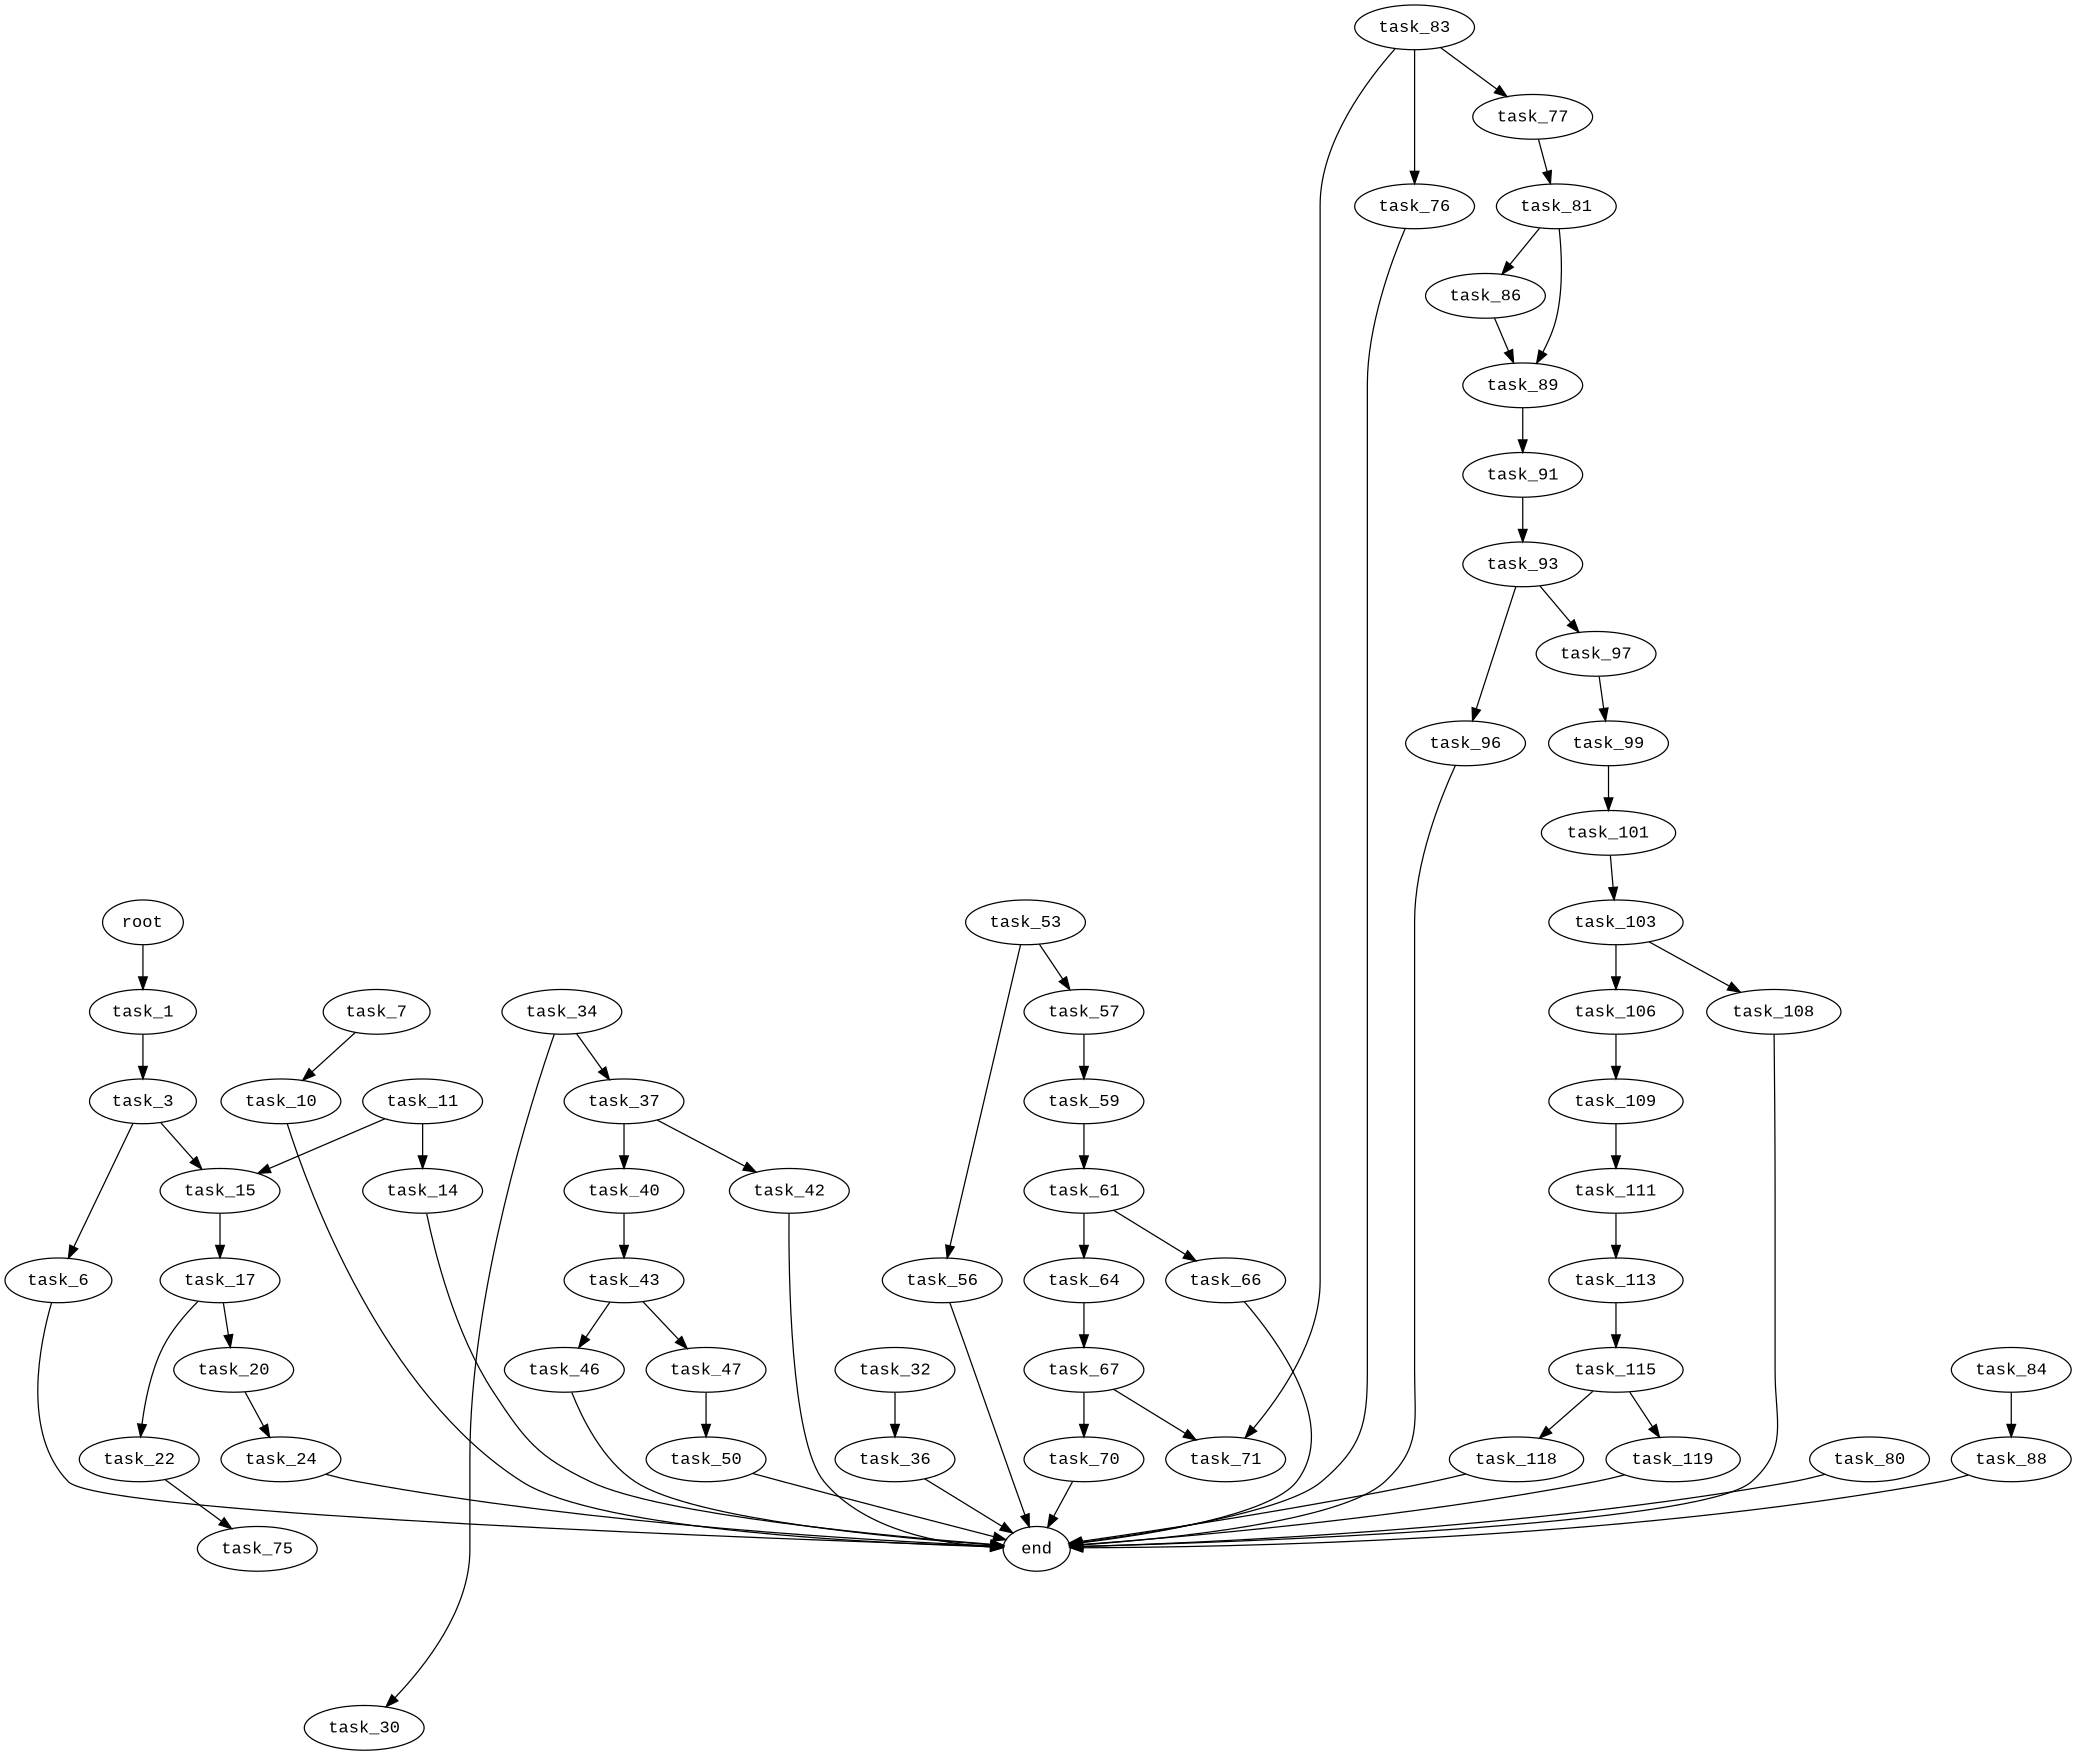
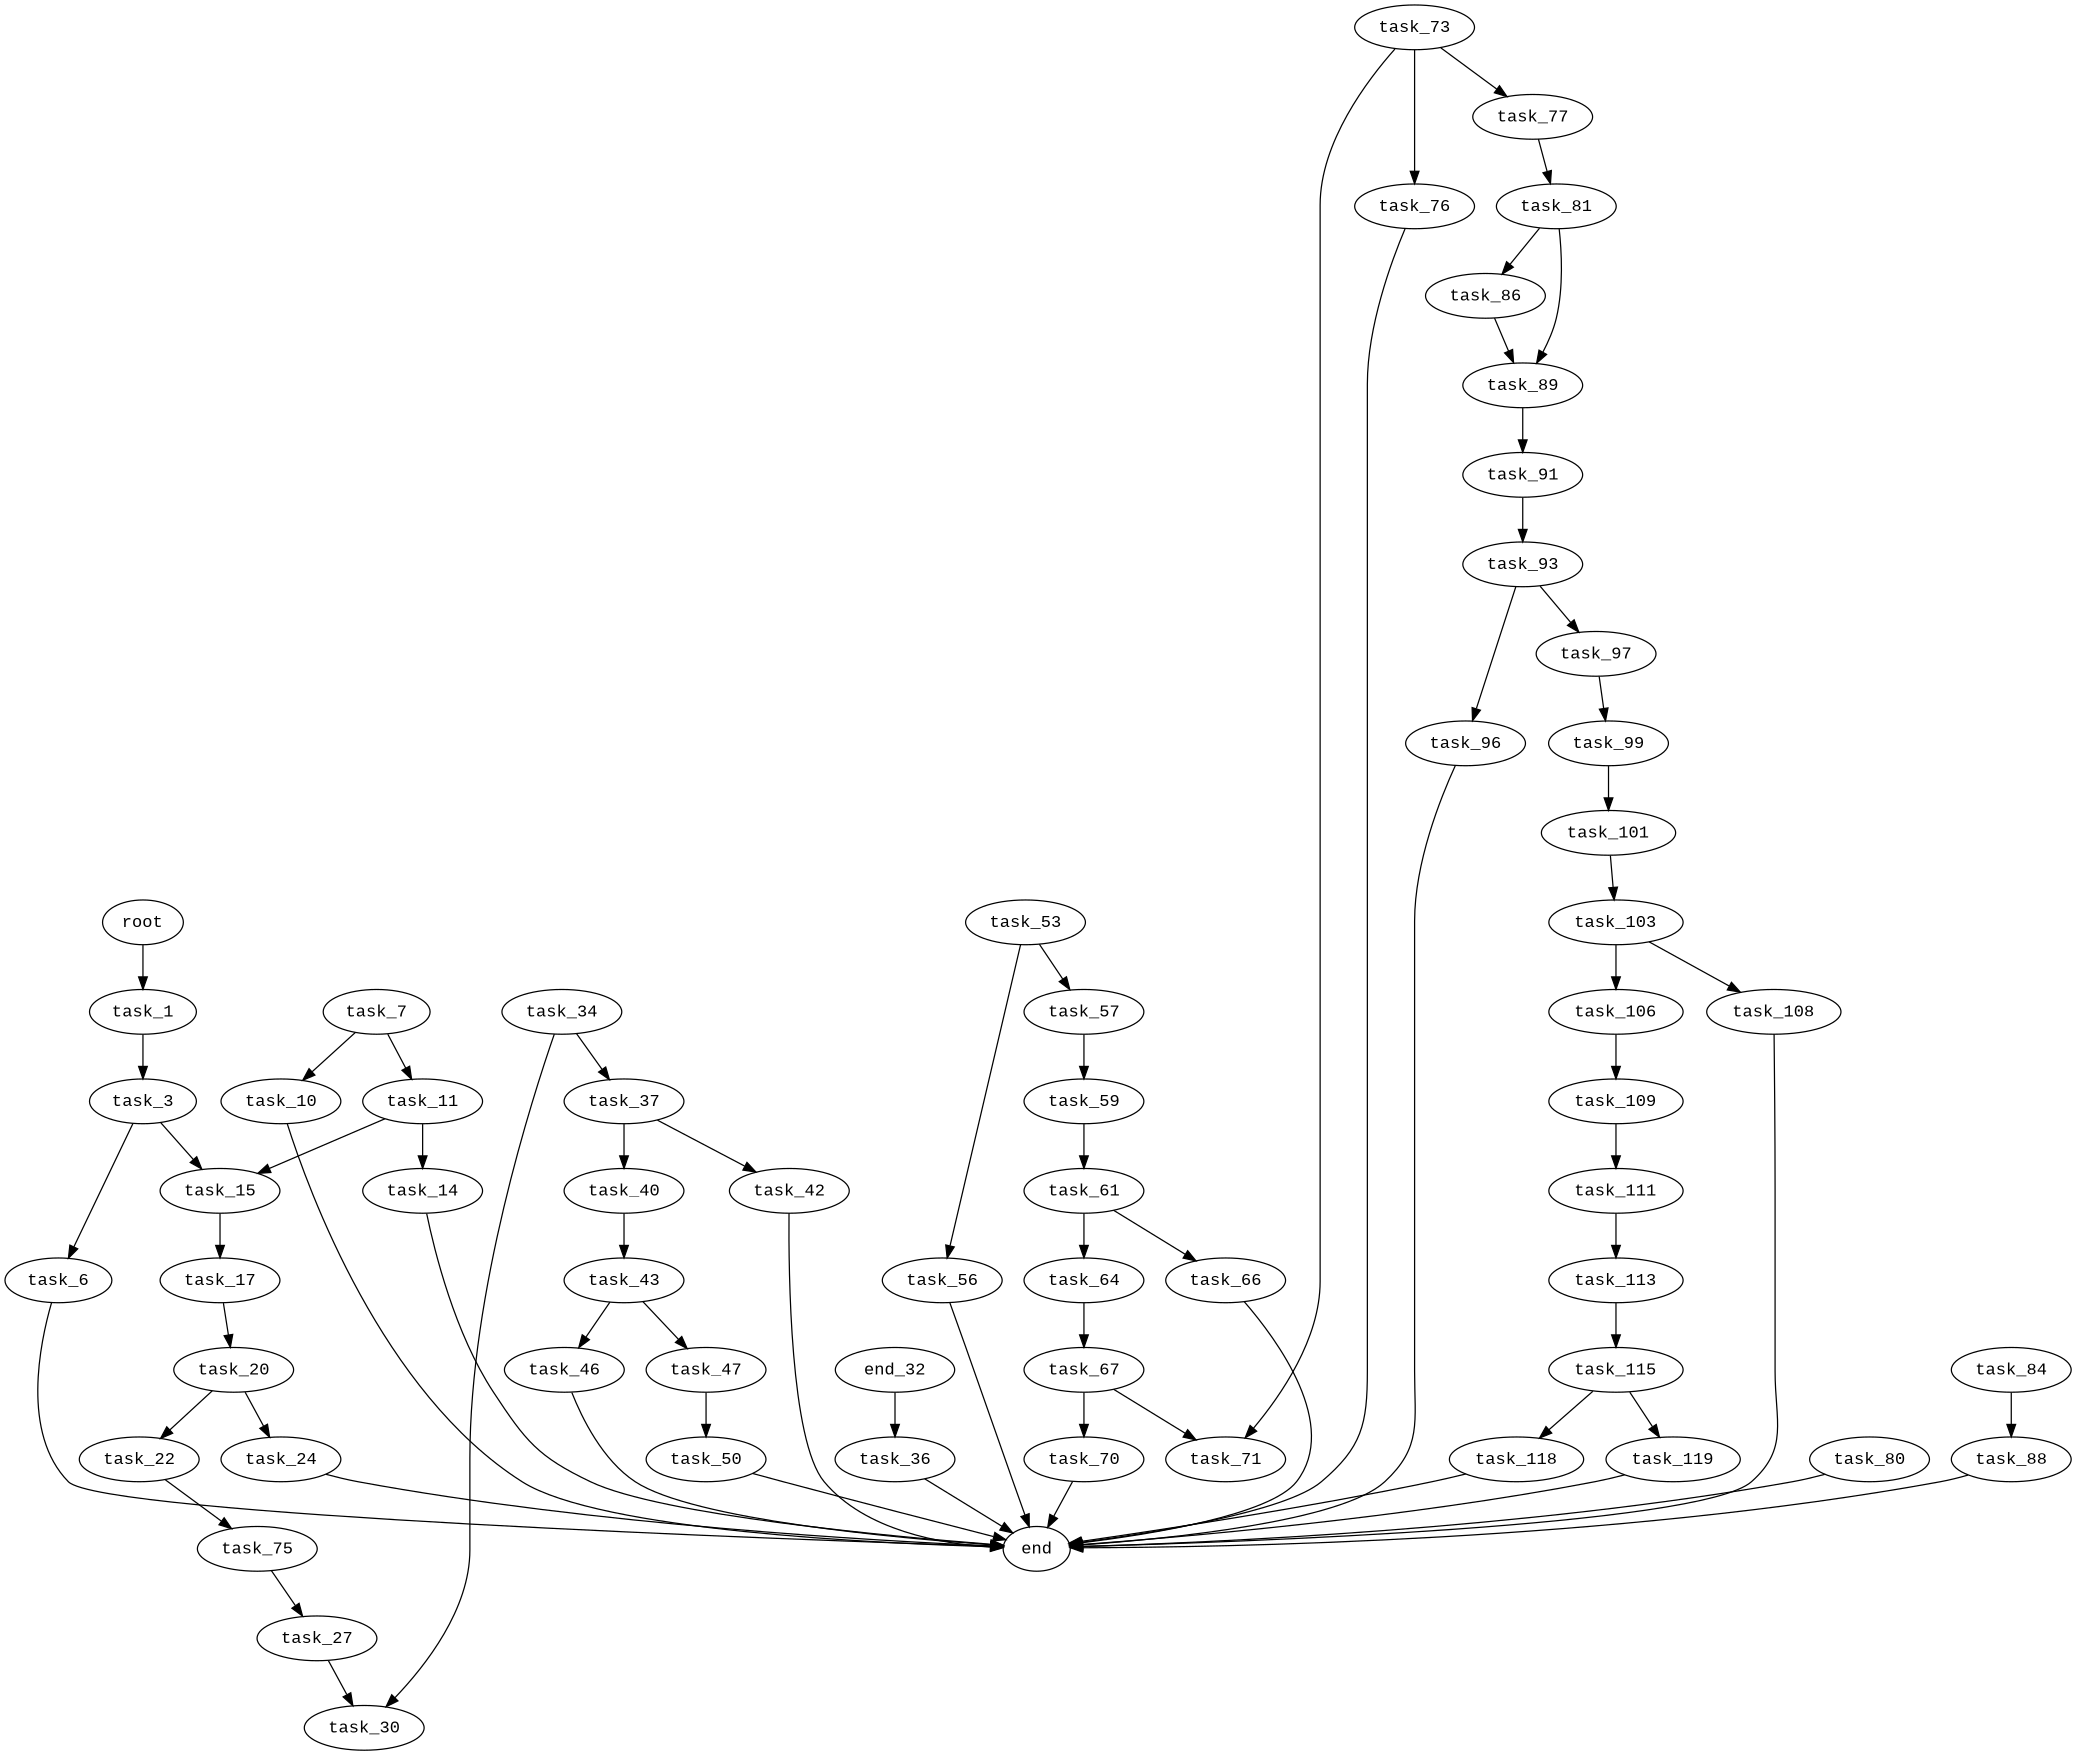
(1415, 27) -> (1415, 27)
none -> (397, 1051)
(158, 1357) -> (191, 1410)
(895, 1370) -> (895, 1370)
none -> (317, 1638)
